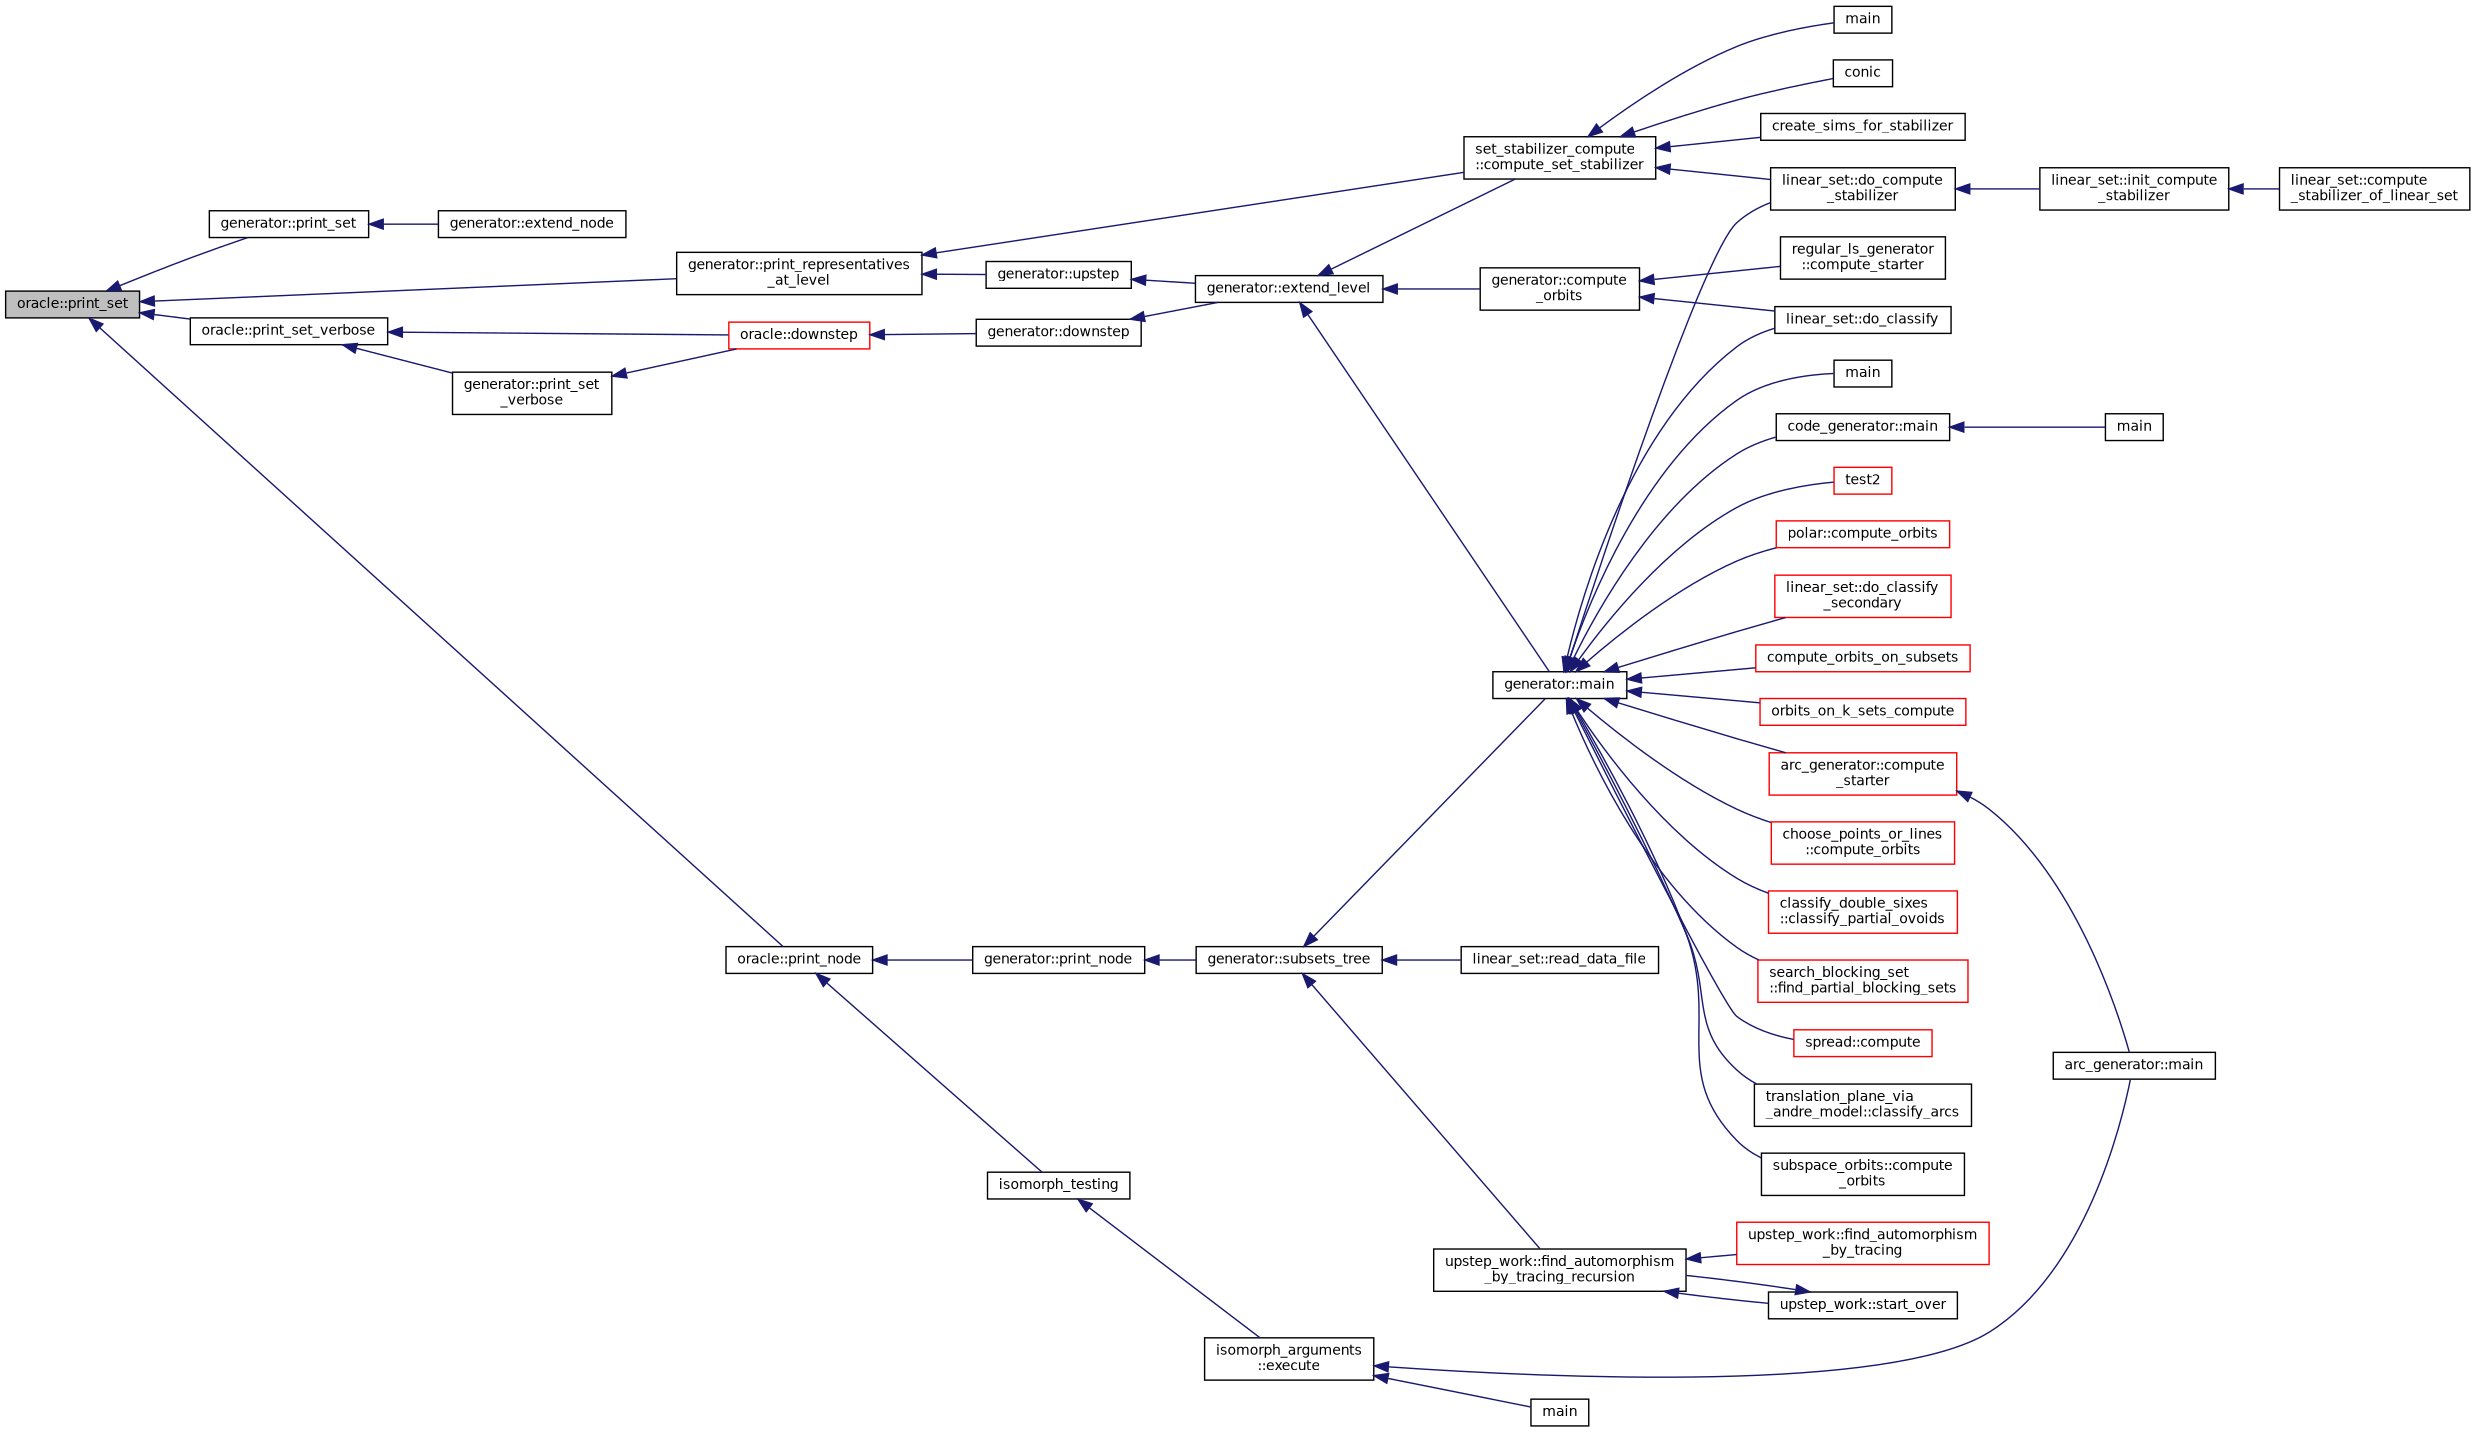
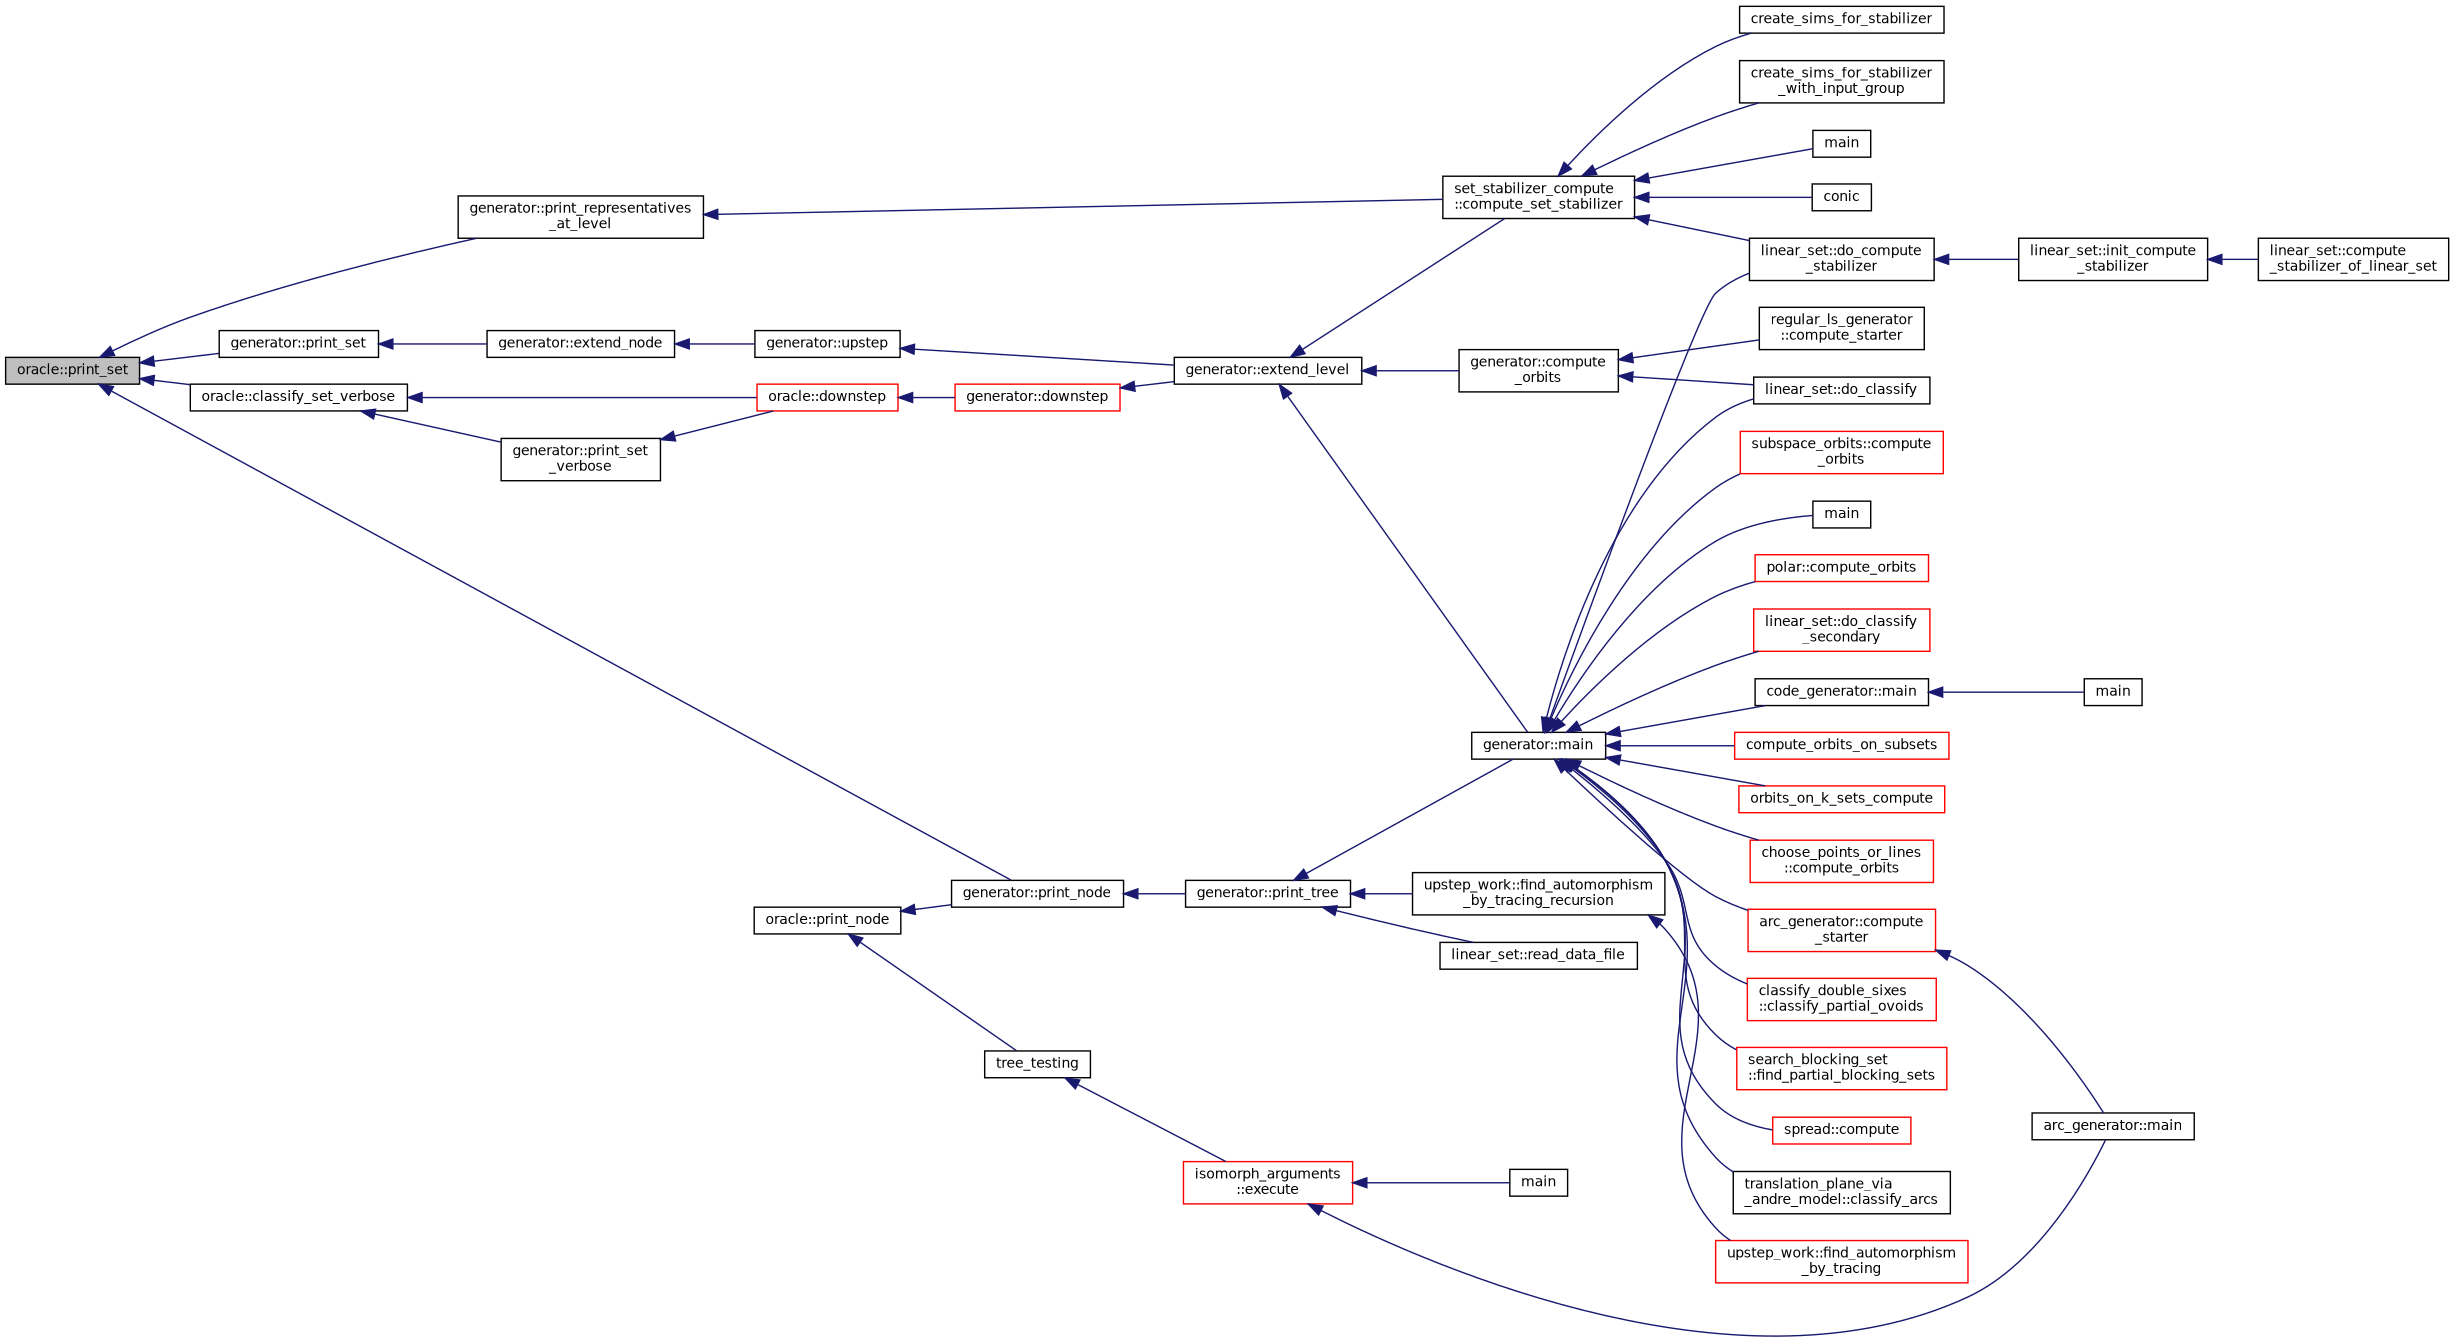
none -> (1842, 82)
(961, 274) -> (722, 344)
(289, 331) -> (299, 398)
(1059, 333) -> (1038, 398)
(1863, 481) -> none
(441, 637) -> (561, 636)
(1289, 960) -> (1268, 894)
(1863, 1174) -> (1842, 453)
(1059, 1186) -> (1038, 1064)
(1863, 1305) -> none
(1289, 1359) -> (1268, 1183)
